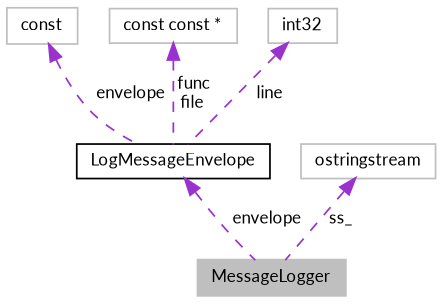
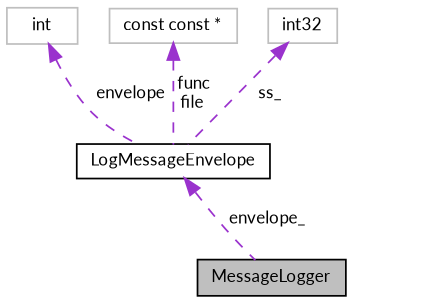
(42, 26) -> (42, 26)
(268, 94) -> (268, 94)
(368, 161) -> none
(266, 219) -> (266, 219)
(272, 278) -> (272, 278)
